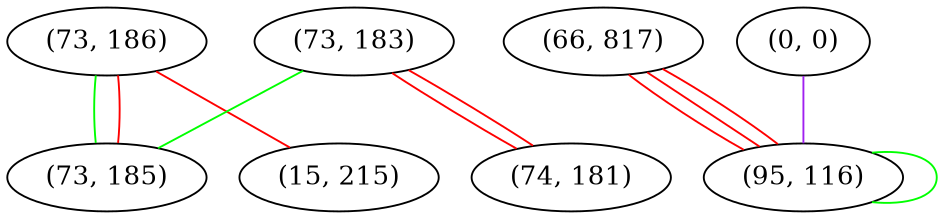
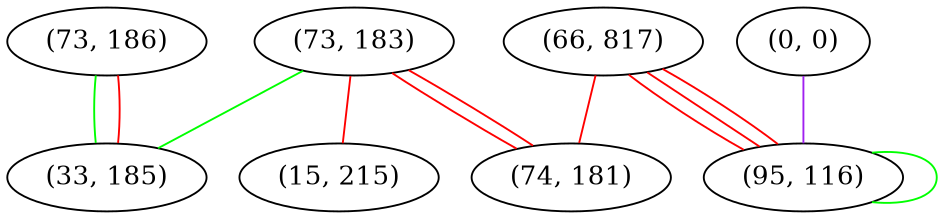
(213, 104) -> (347, 110)
none -> (587, 109)
(107, 177) -> (107, 177)
